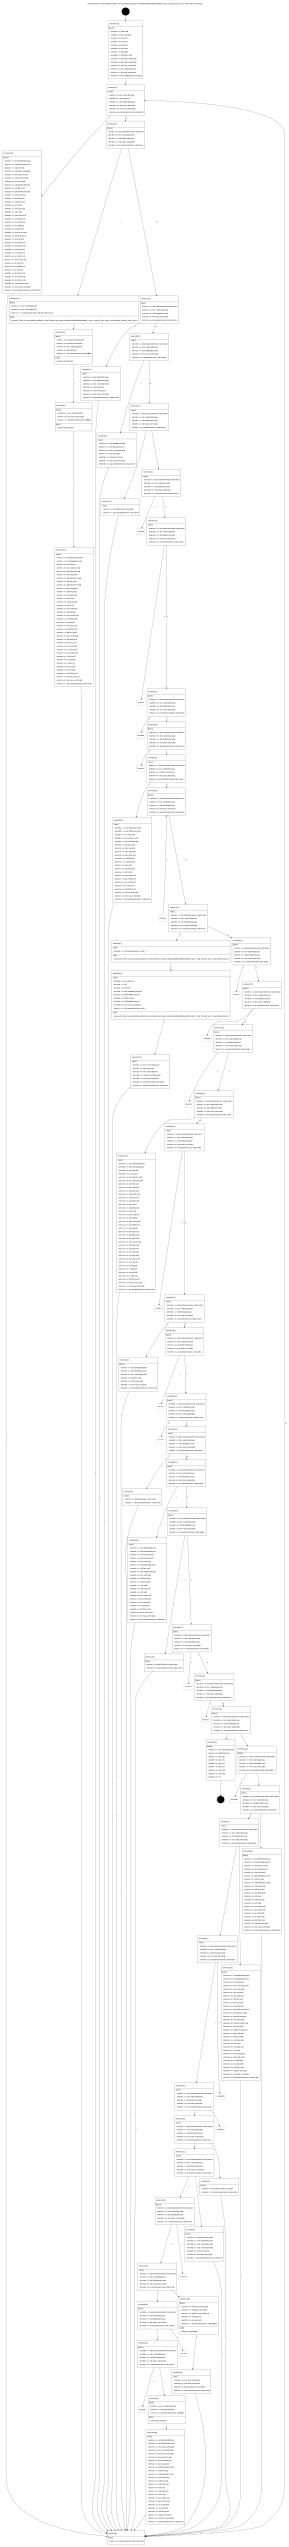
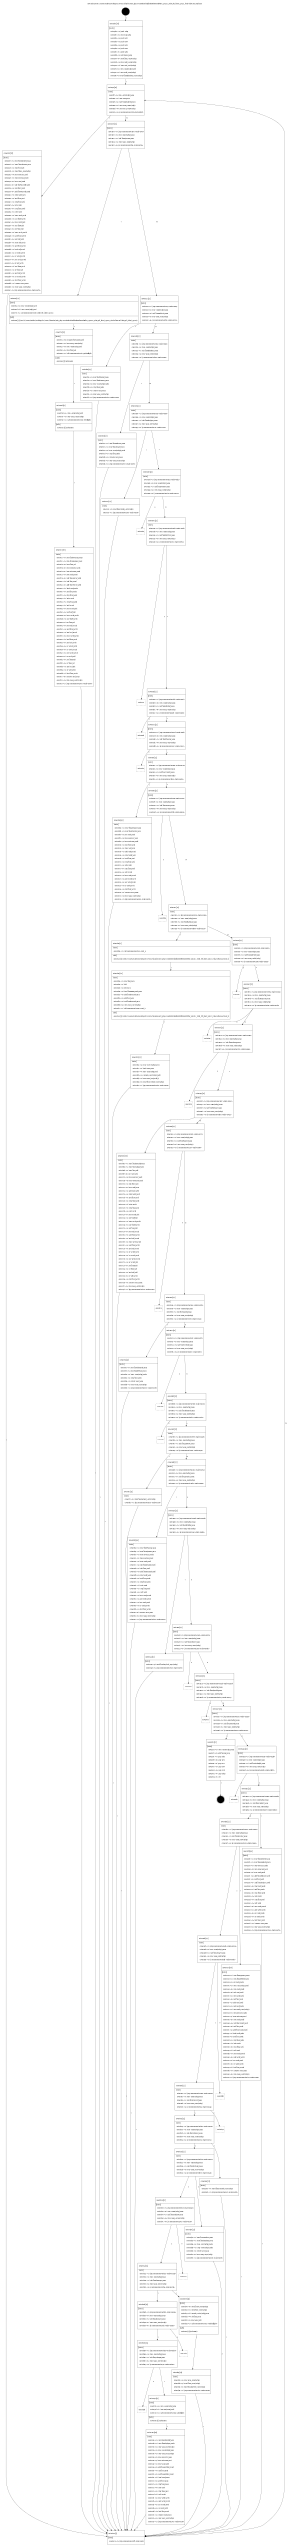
(165, 866) -> (160, 865)
